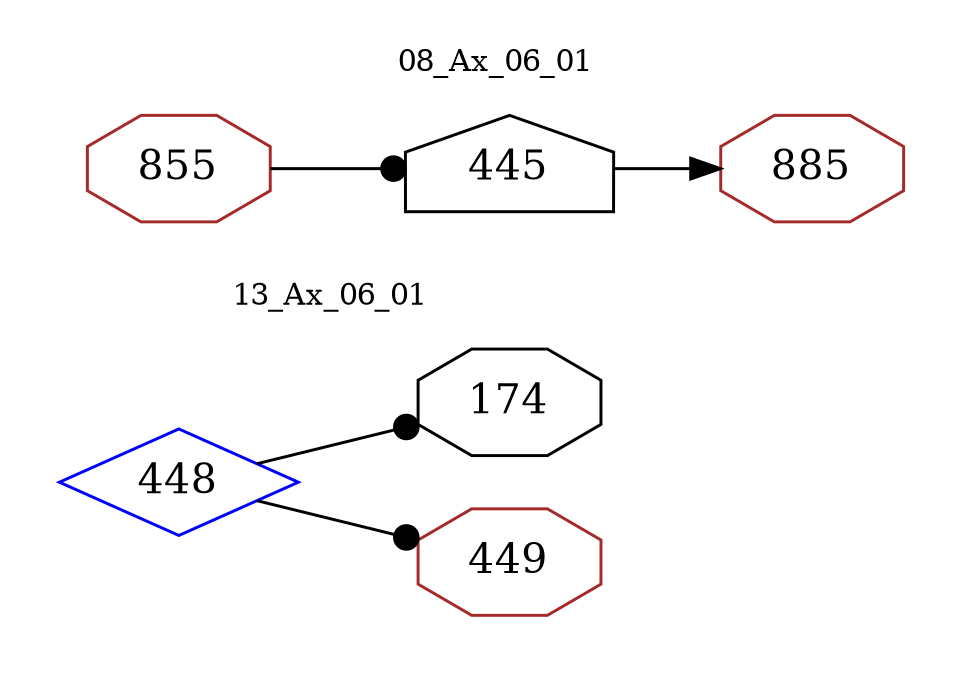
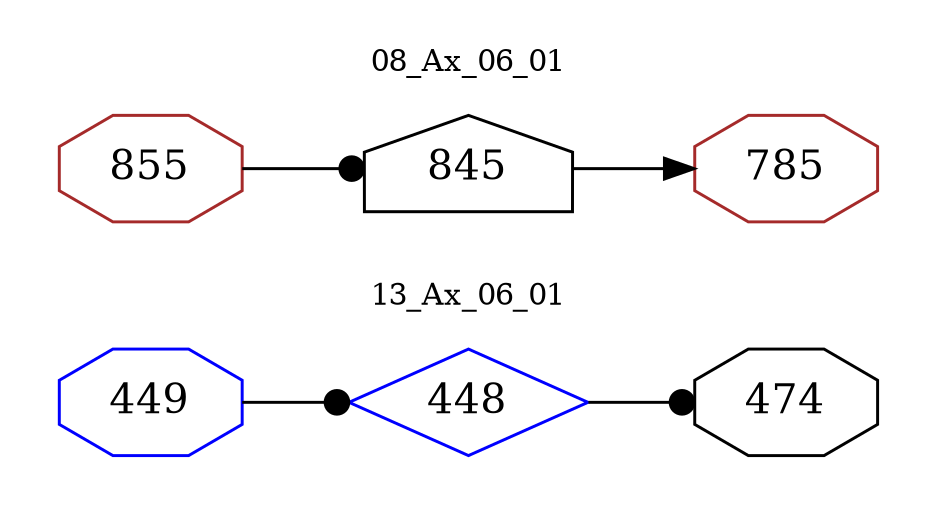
(510, 169) -> (468, 169)
(812, 169) -> (786, 169)
(510, 402) -> (786, 402)
(326, 518) -> (283, 402)
(510, 562) -> (151, 402)
